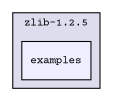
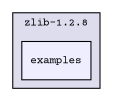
(56, 23) -> (56, 23)
